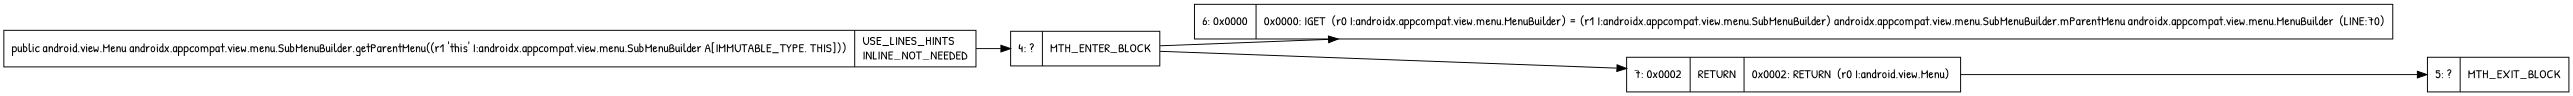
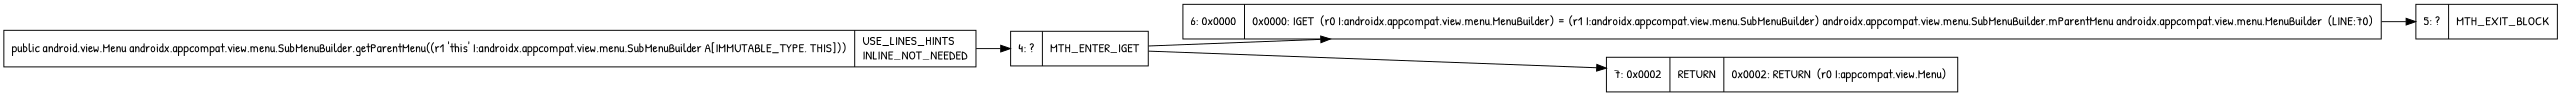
(1101, 48) -> (1095, 48)
(1852, 74) -> (1841, 74)
(2189, 75) -> (2394, 22)
